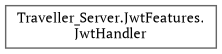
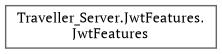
(111, 27) -> (111, 27)
